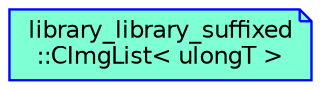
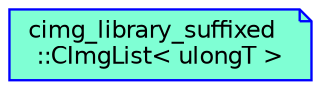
(160, 45) -> (160, 45)
